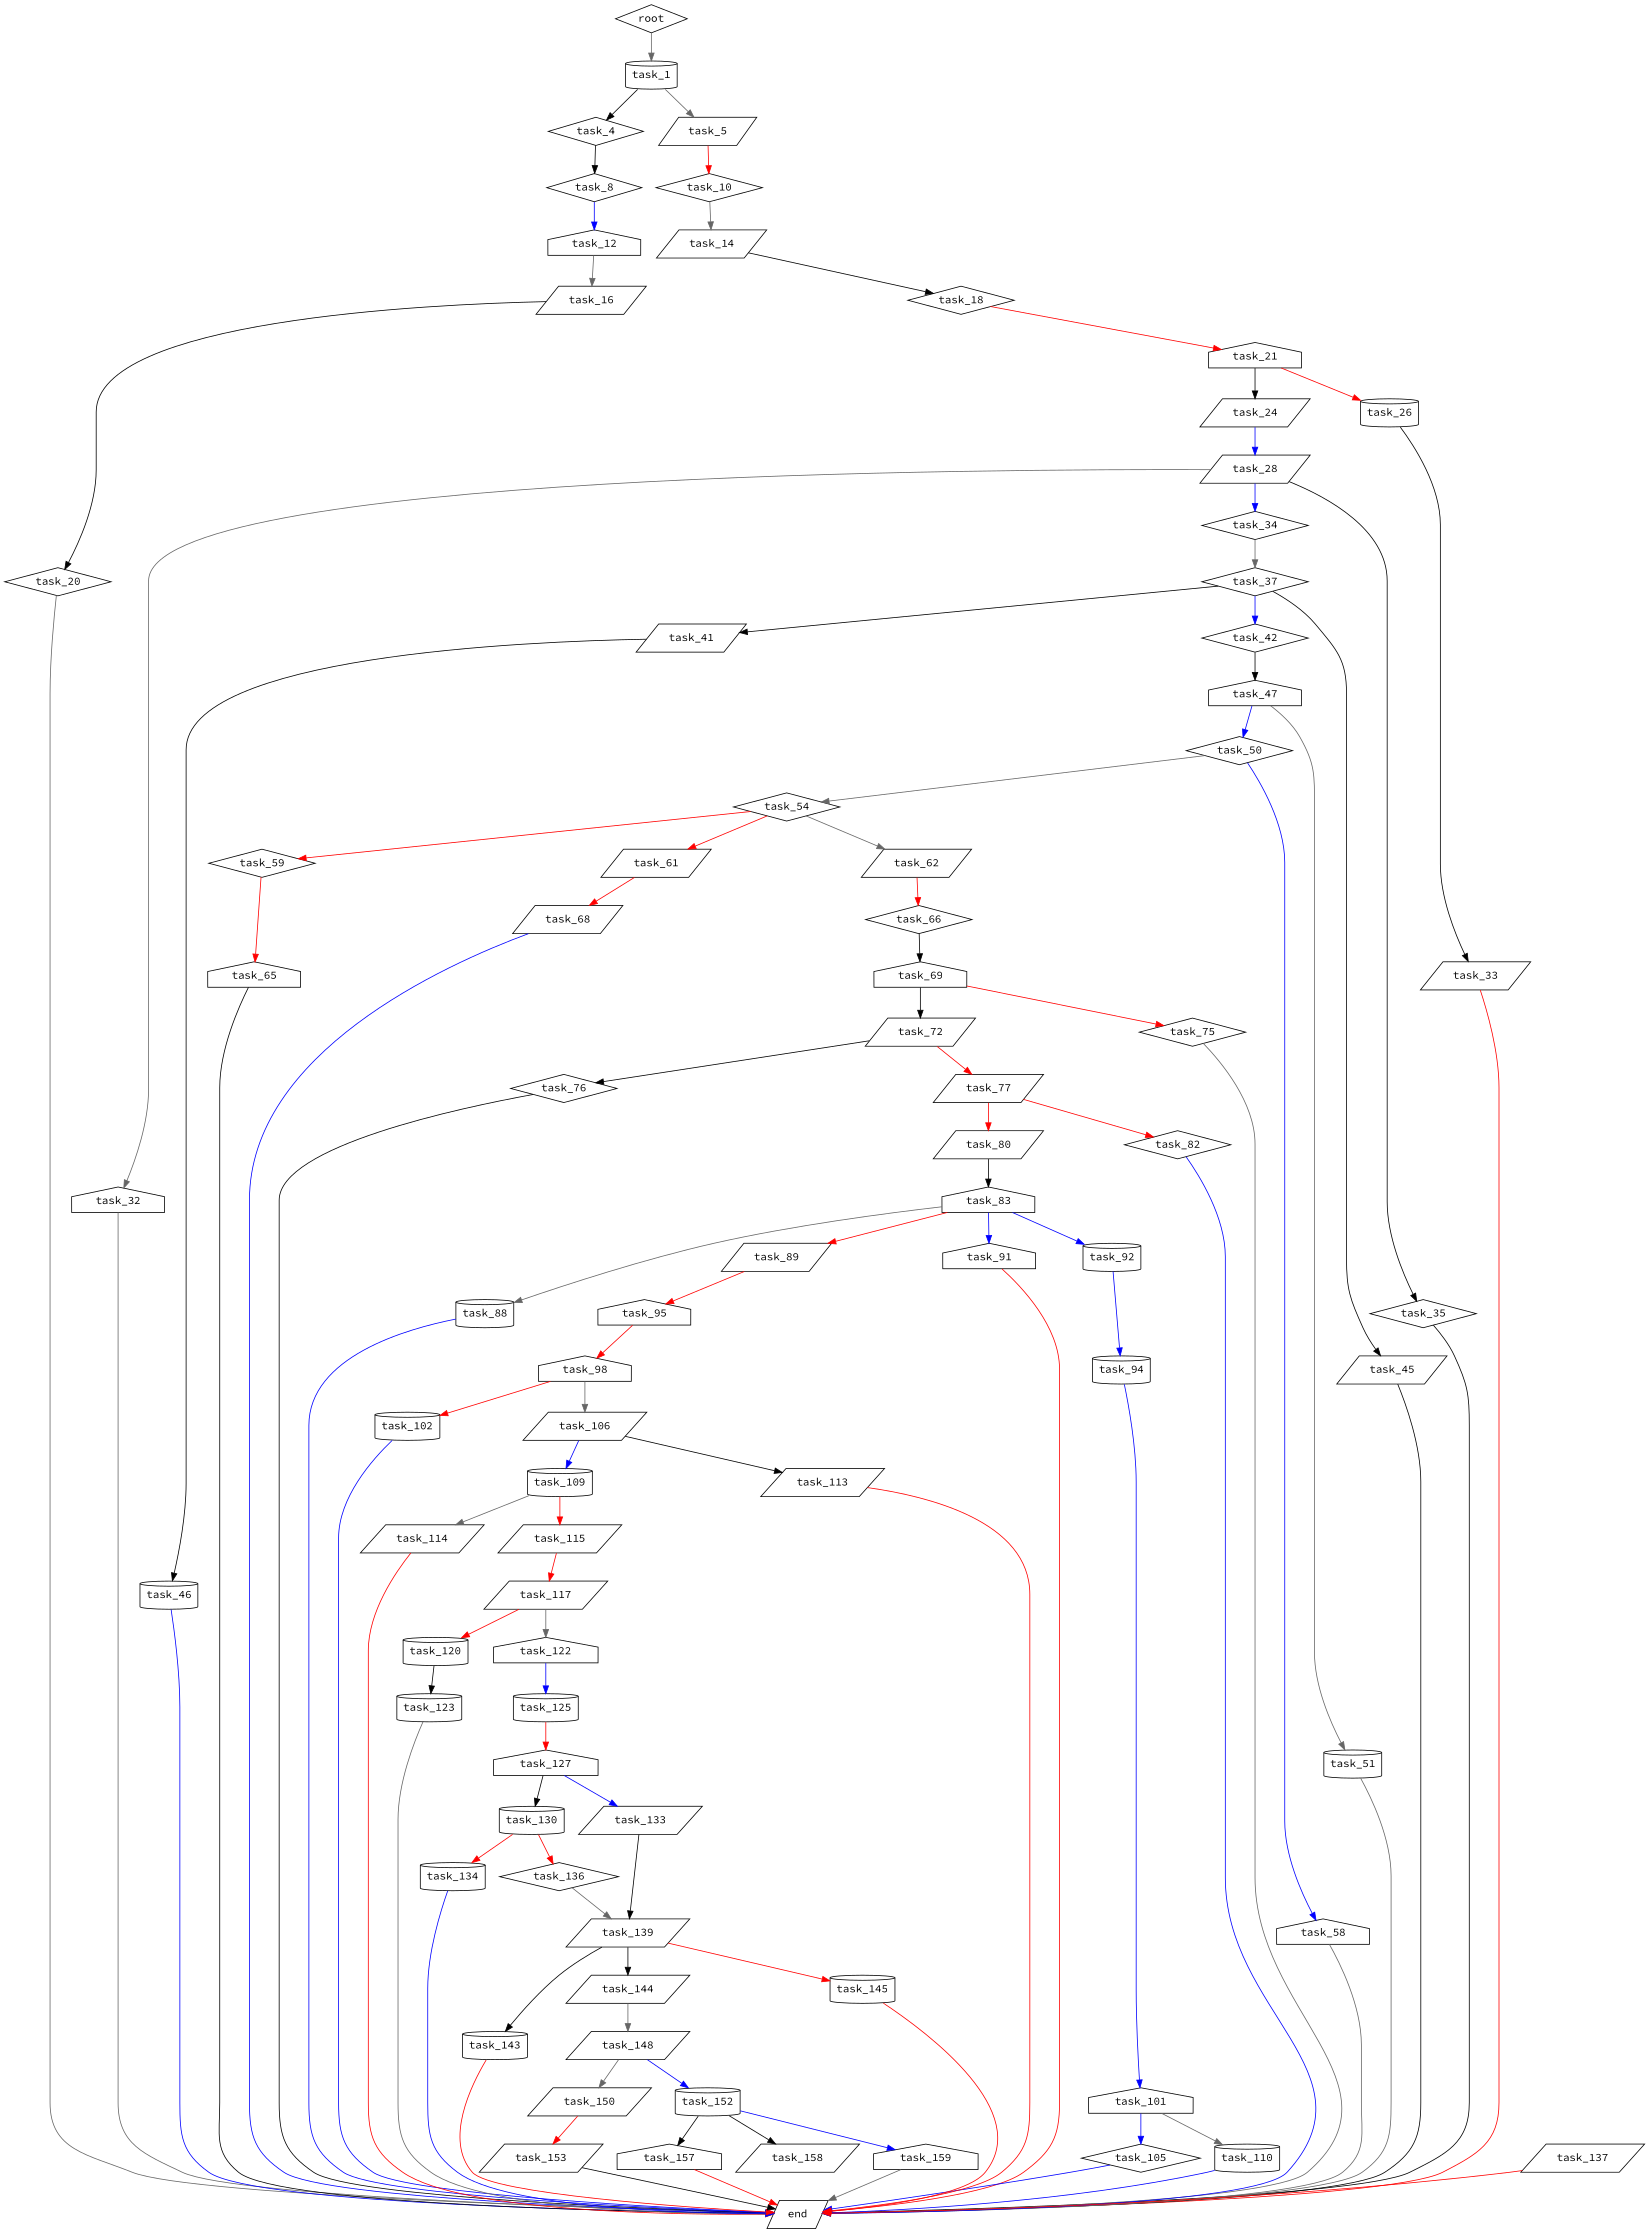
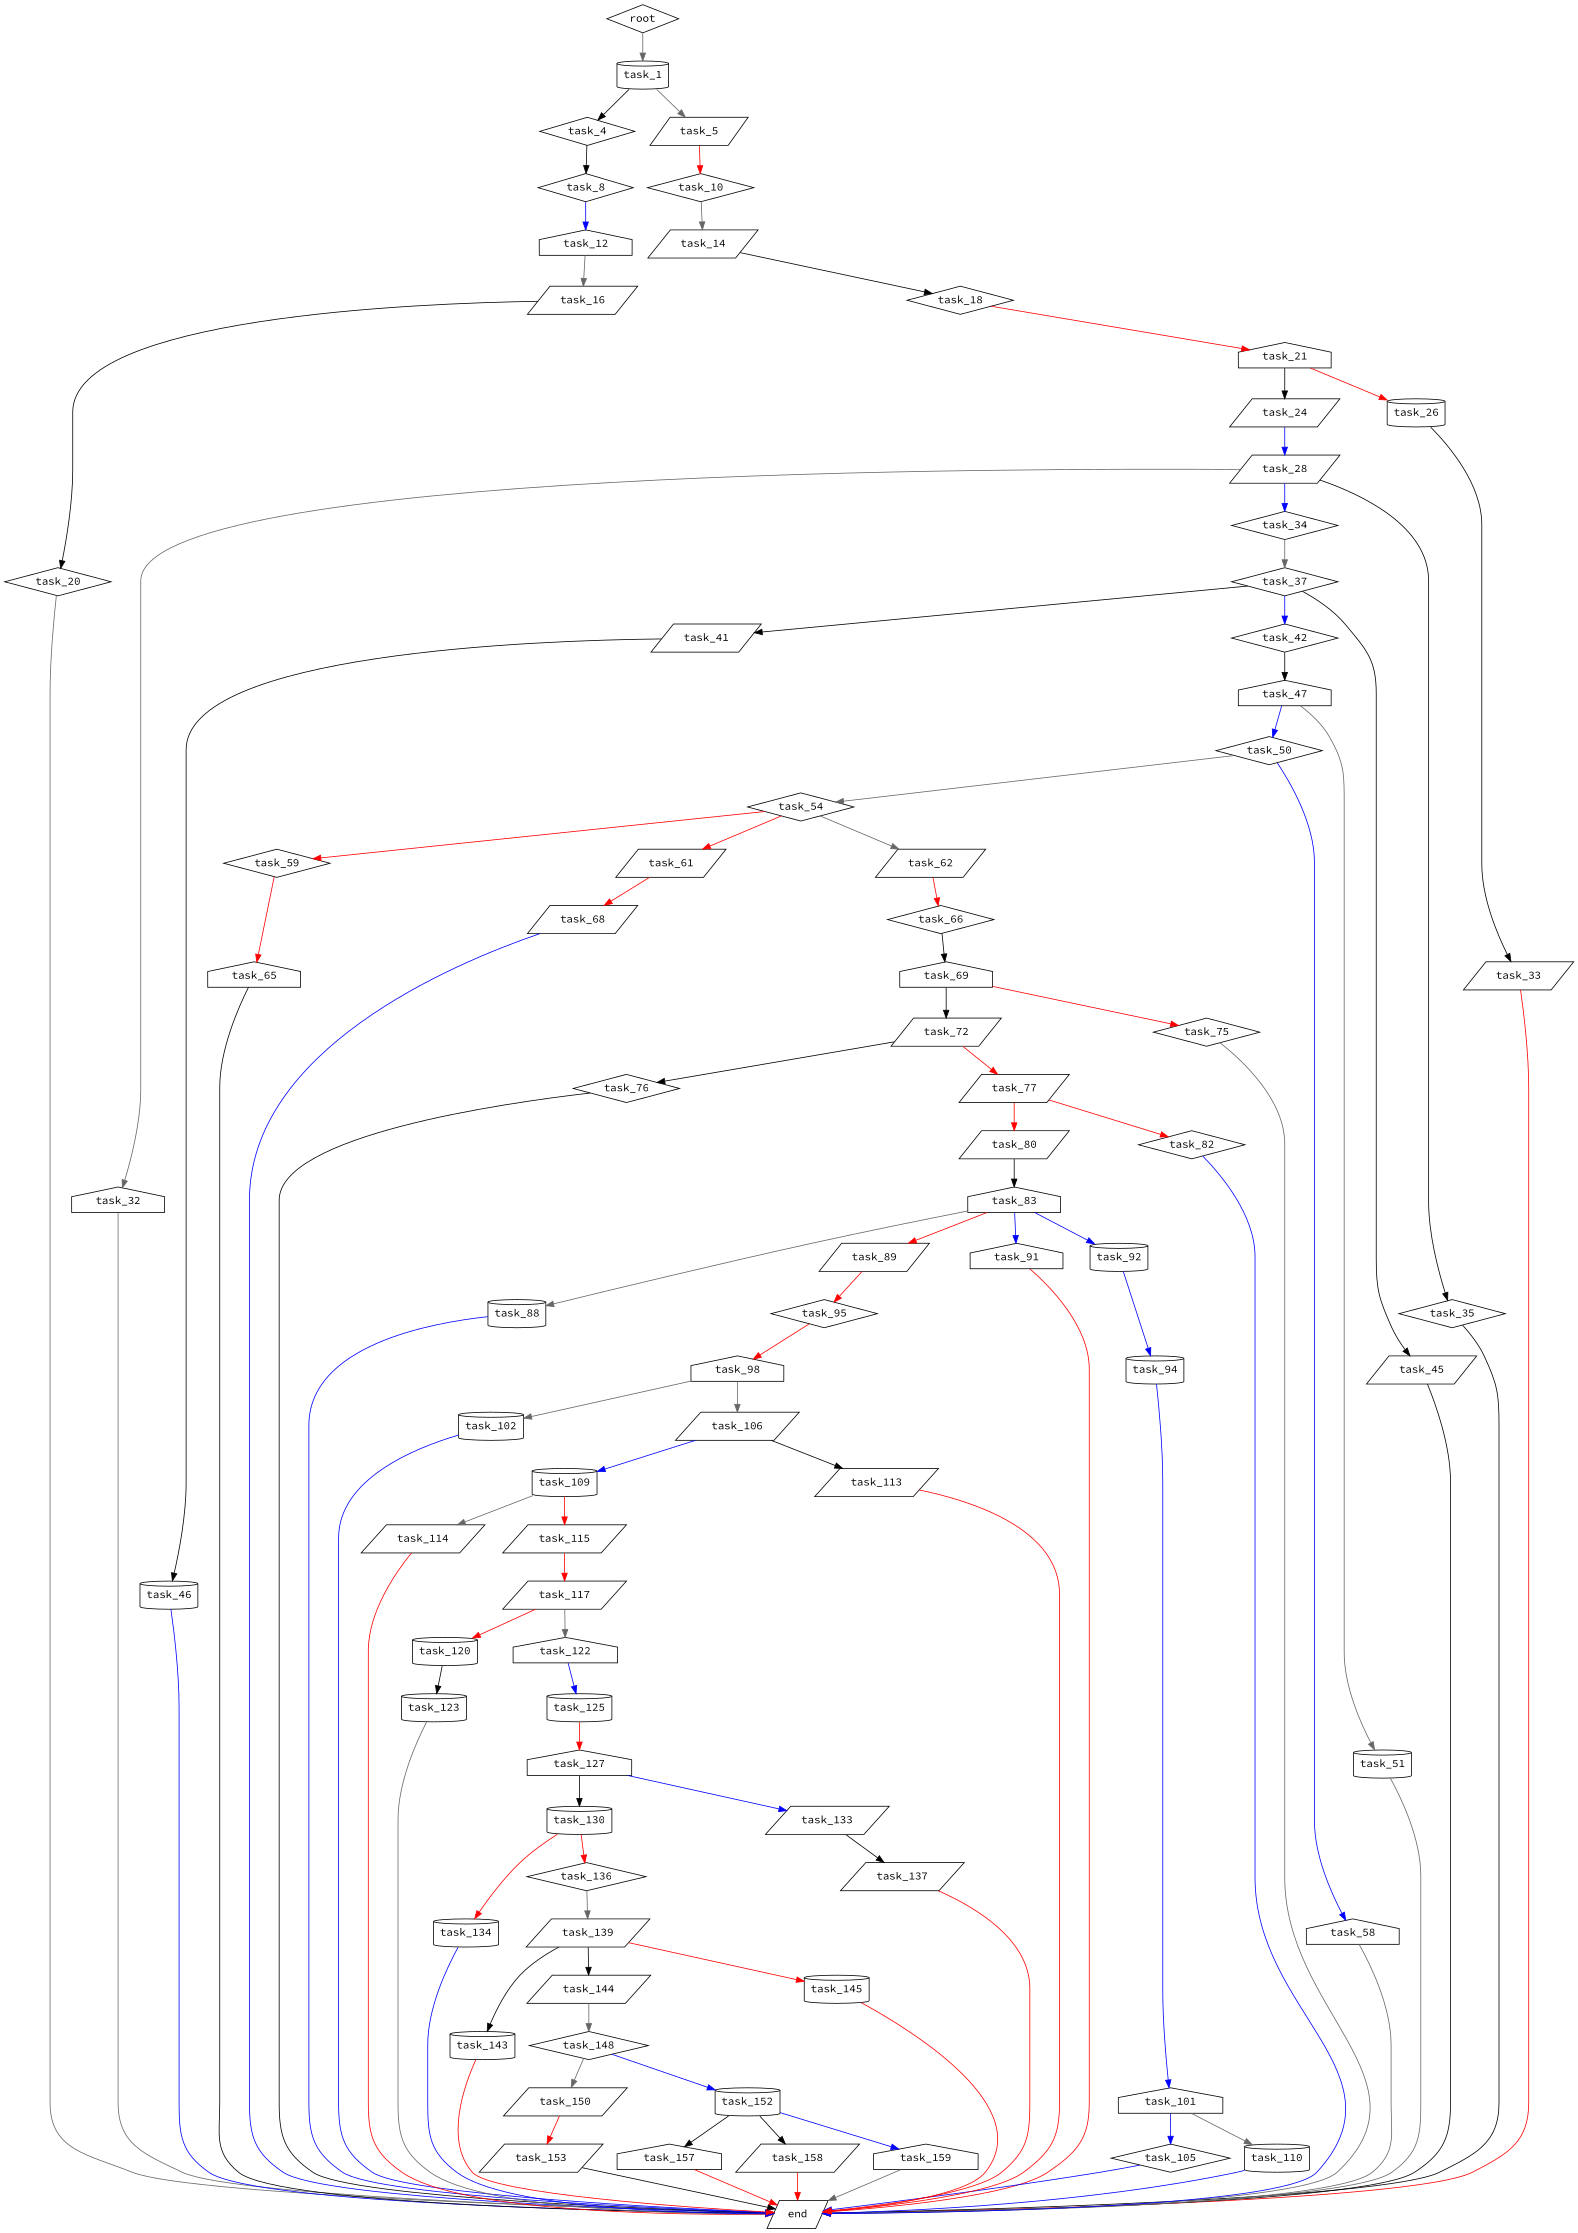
(644, 1314) -> (824, 1314)
(499, 1397) -> (611, 1399)
(635, 1873) -> (862, 1846)
(628, 2046) -> (589, 2046)
none -> (798, 2182)
